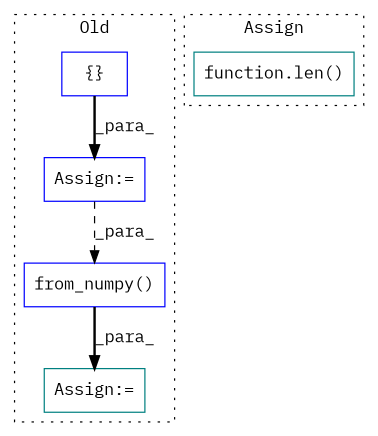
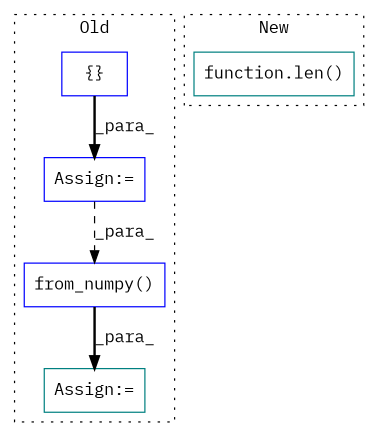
(274, 28) -> (274, 28)
